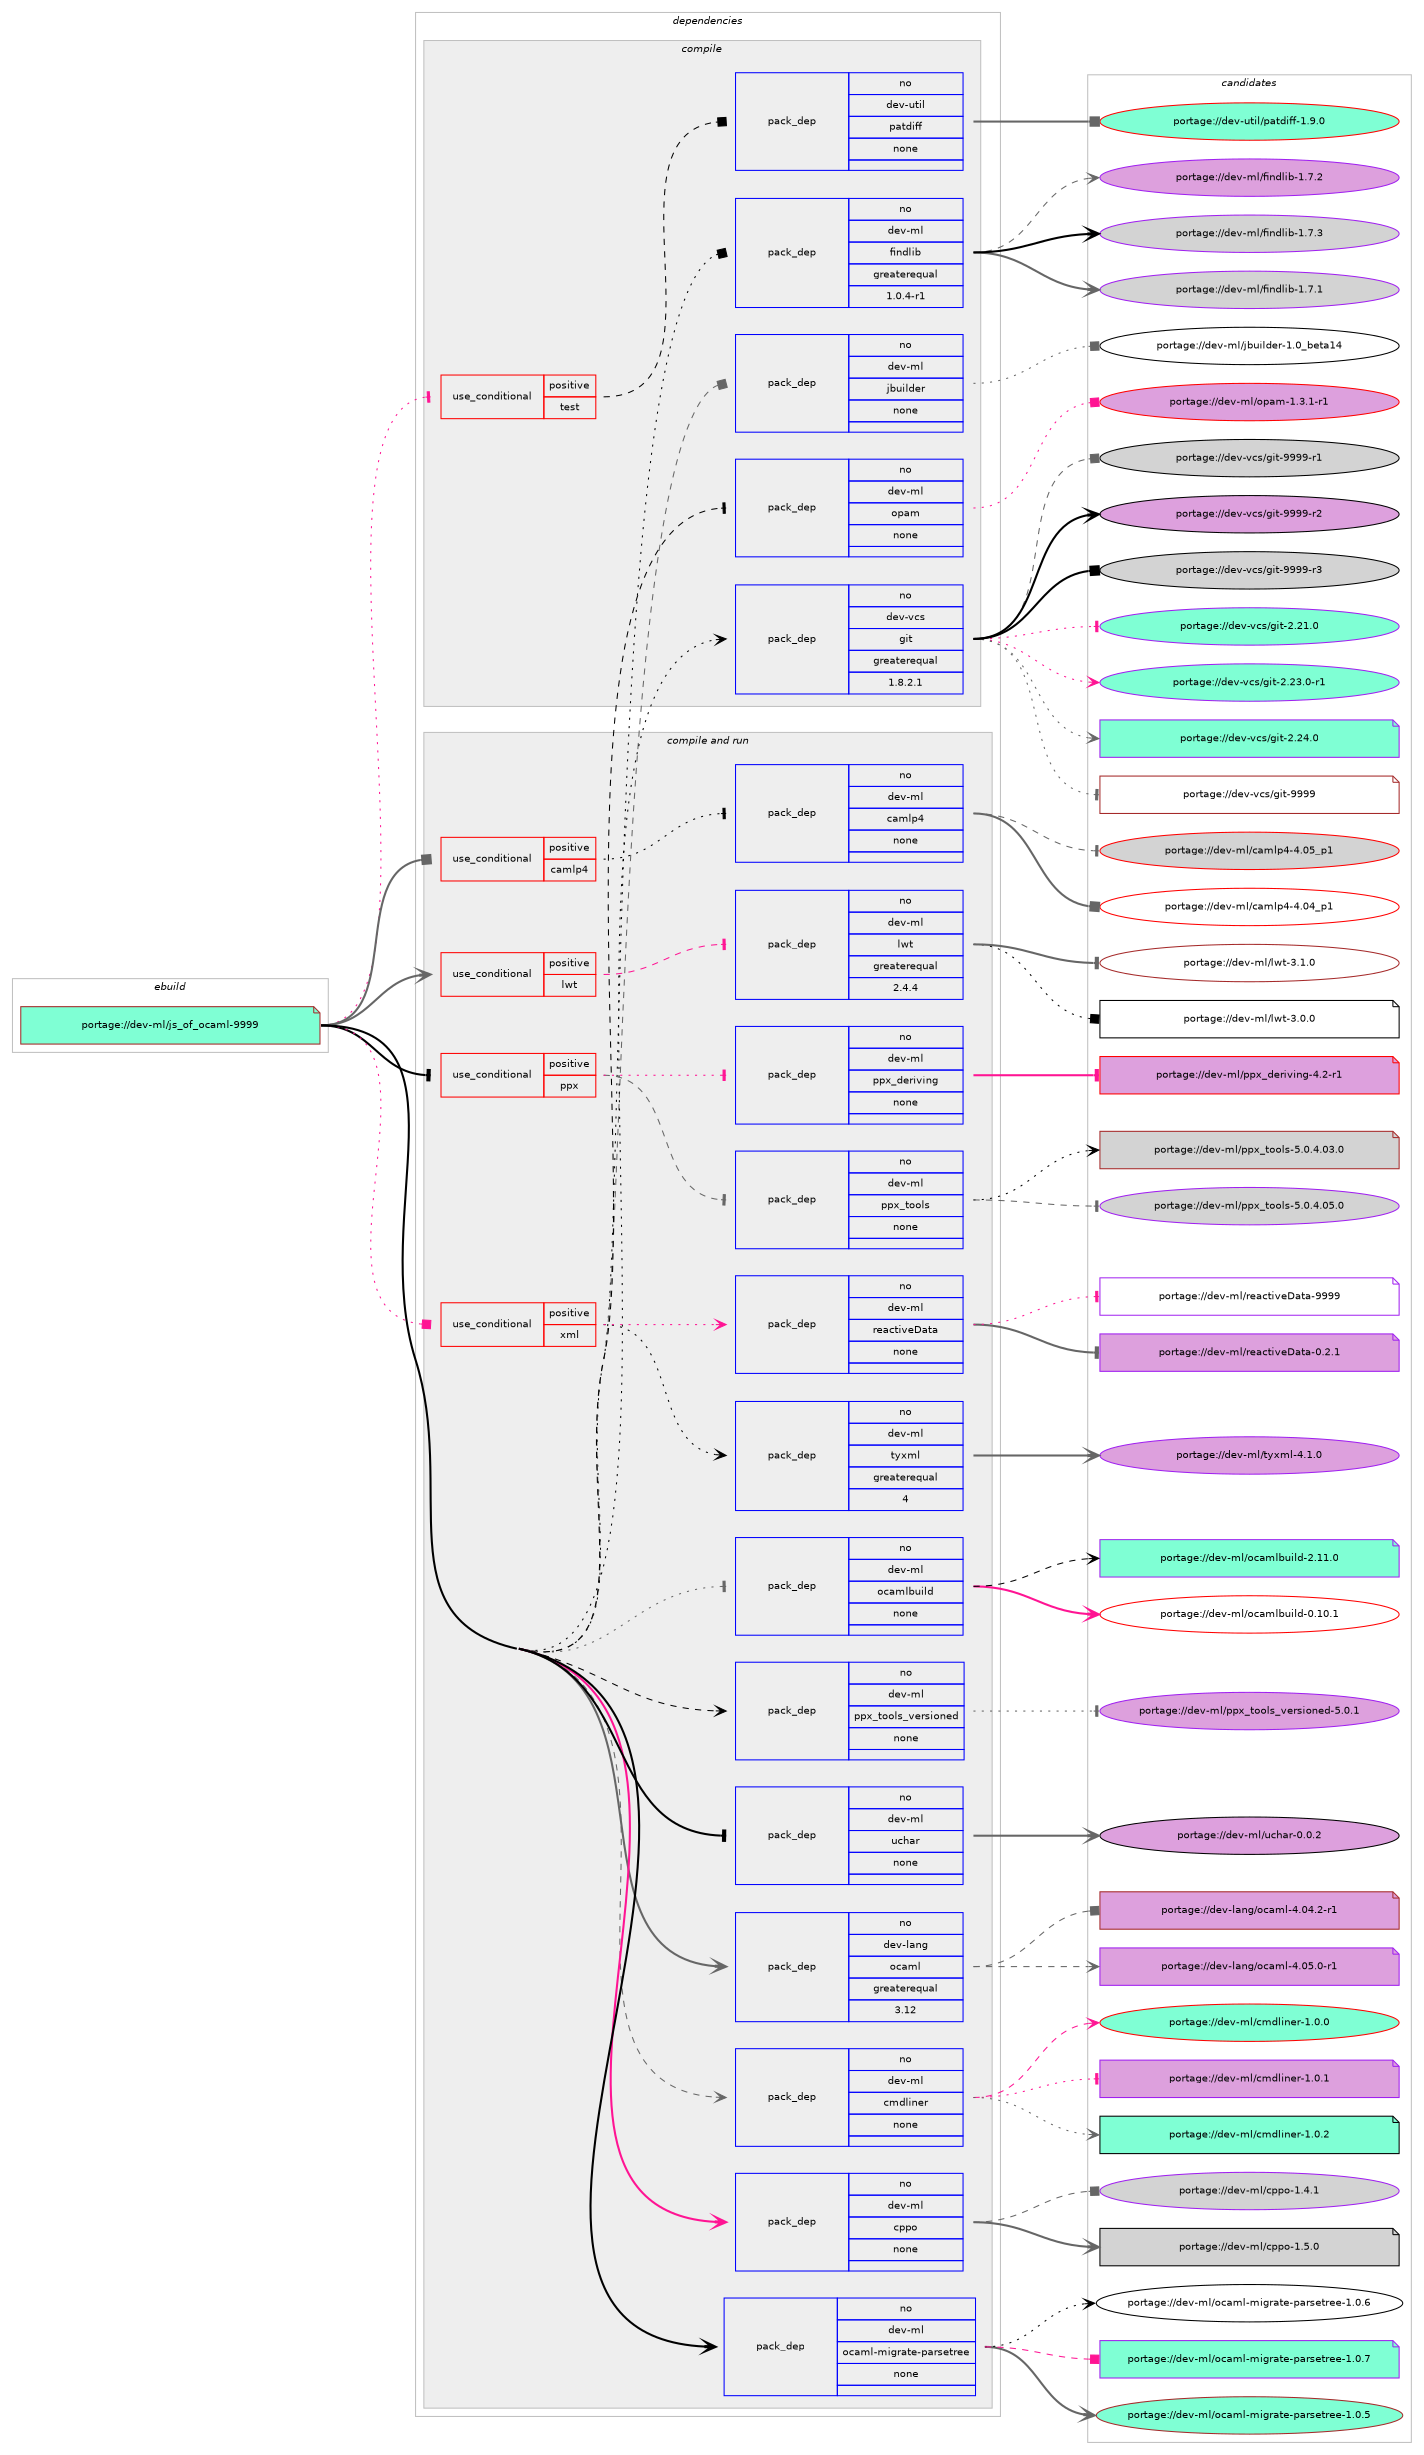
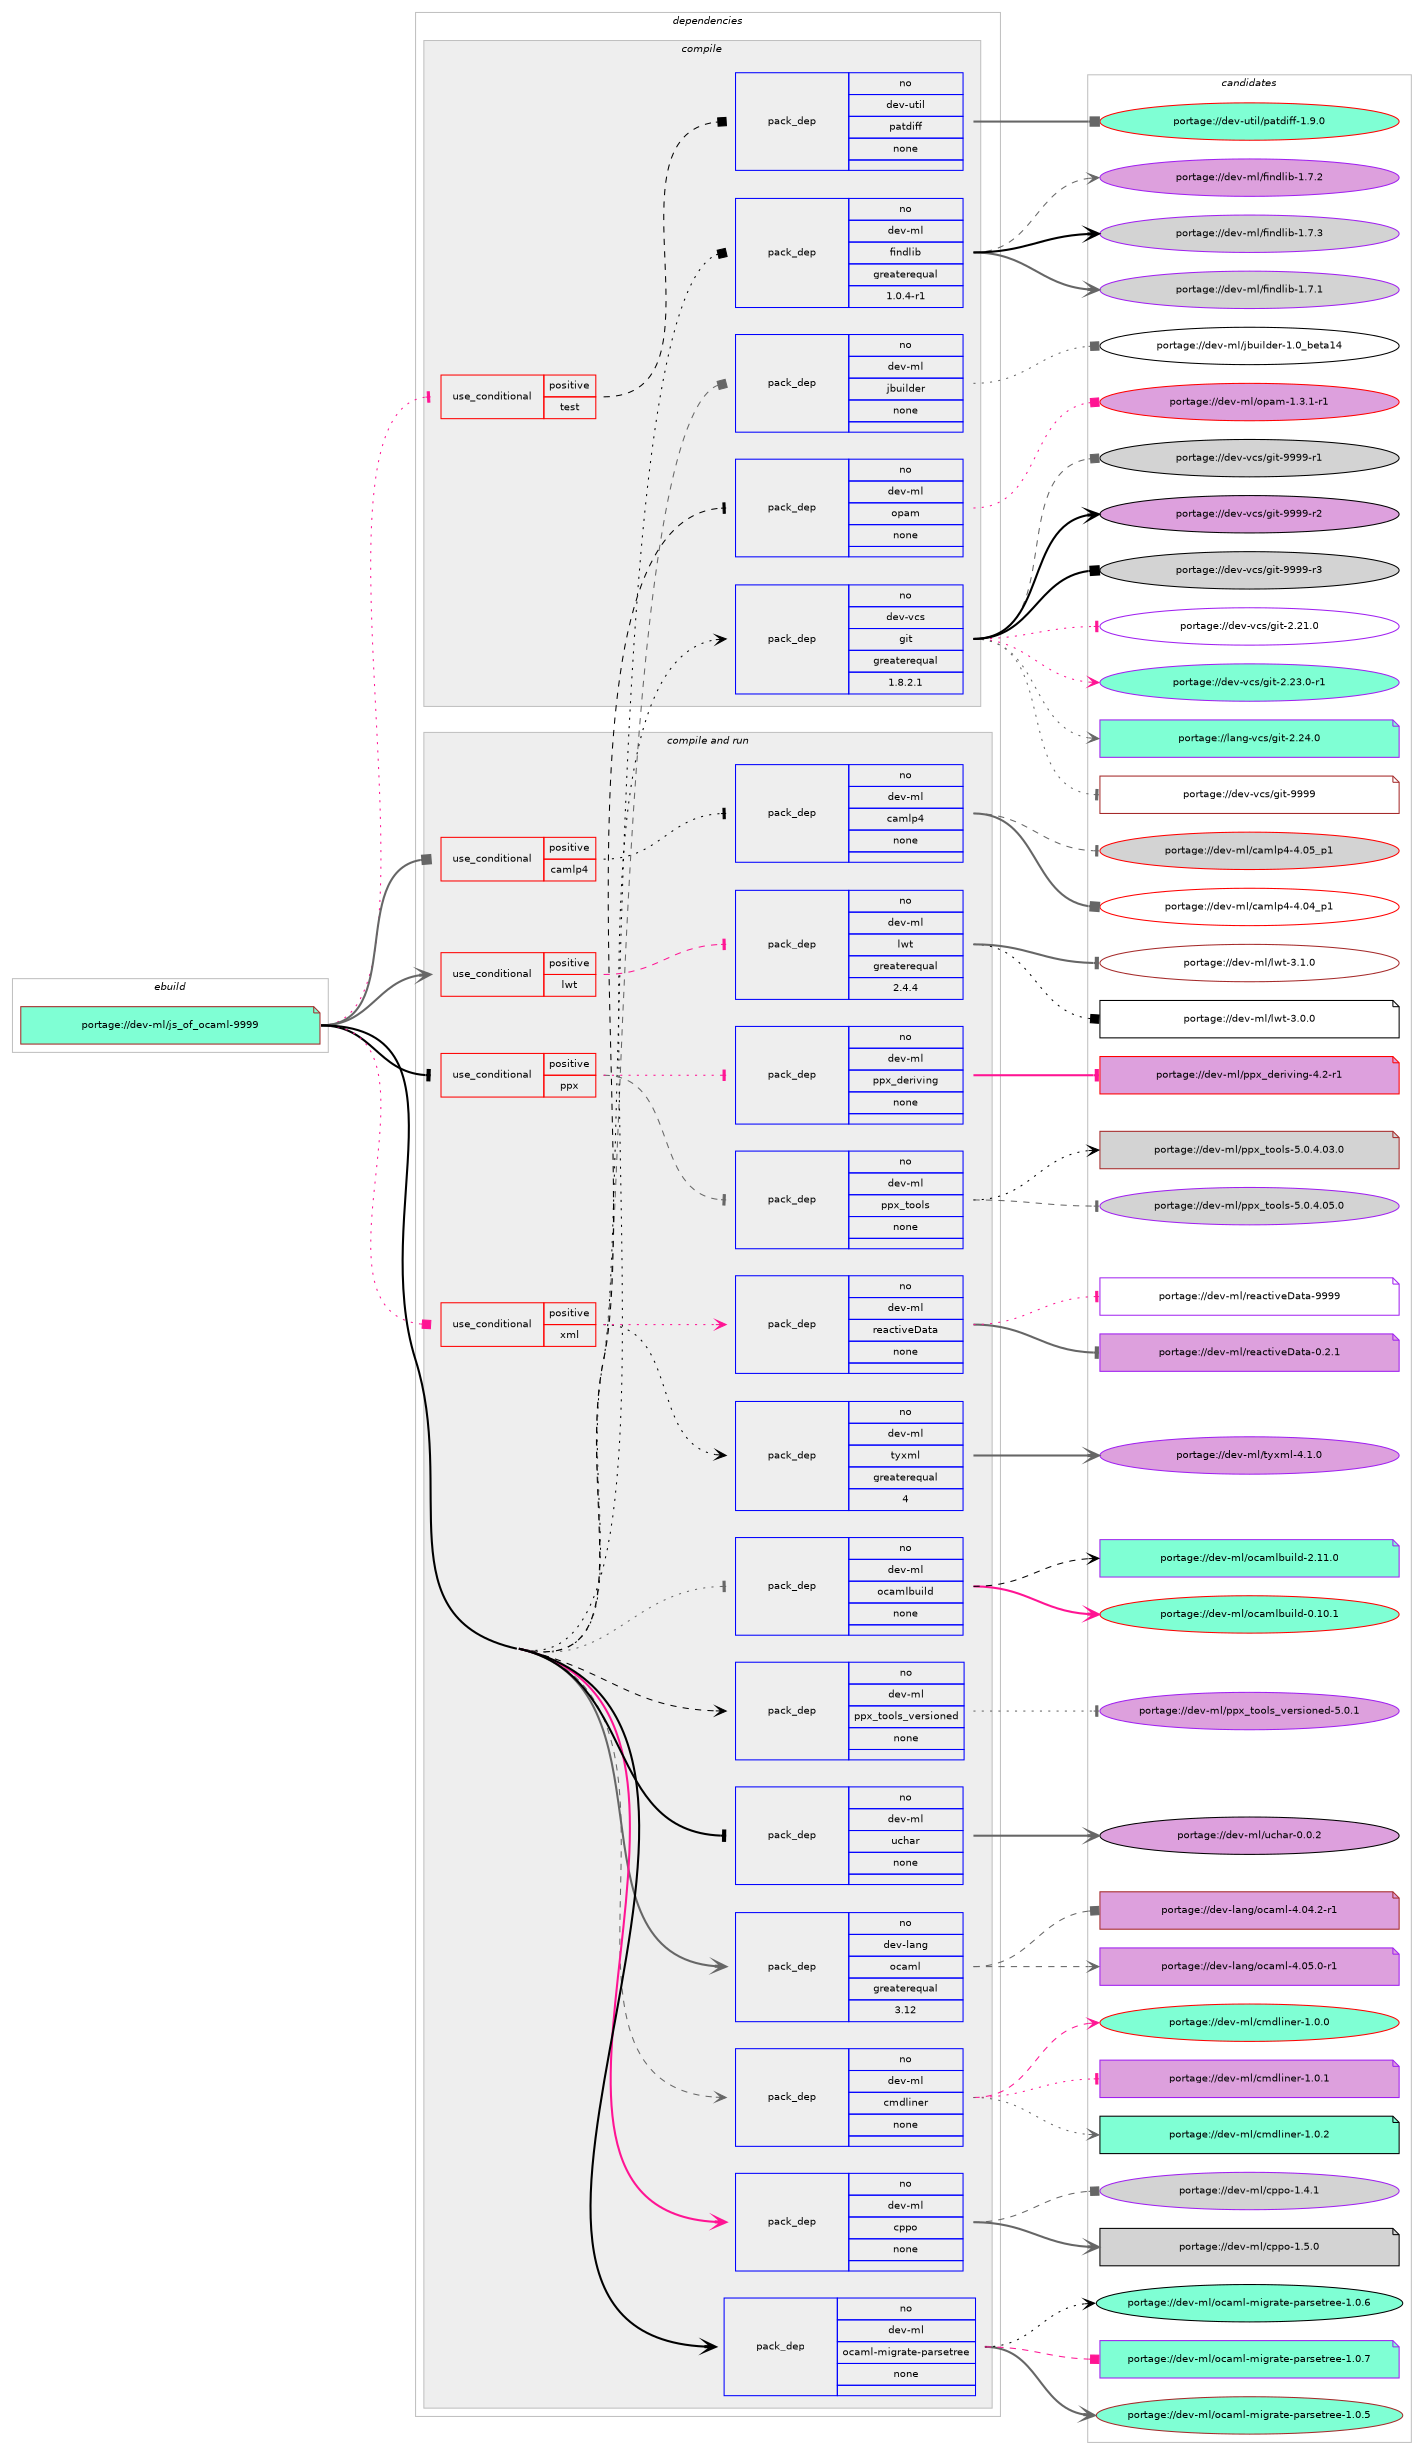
(1250, 626) -> (1250, 626)
(1250, 739) -> (1250, 739)
(1250, 1614) -> (1250, 1614)
(1250, 2303) -> (1250, 2303)
